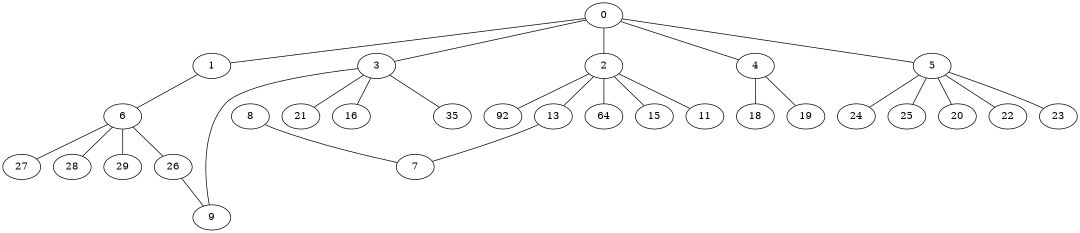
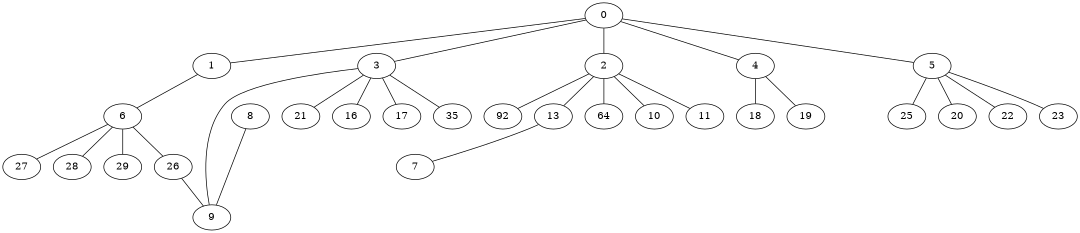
none -> (402, 116)
(654, 116) -> (654, 116)
(856, 116) -> none
(330, 146) -> (231, 167)
